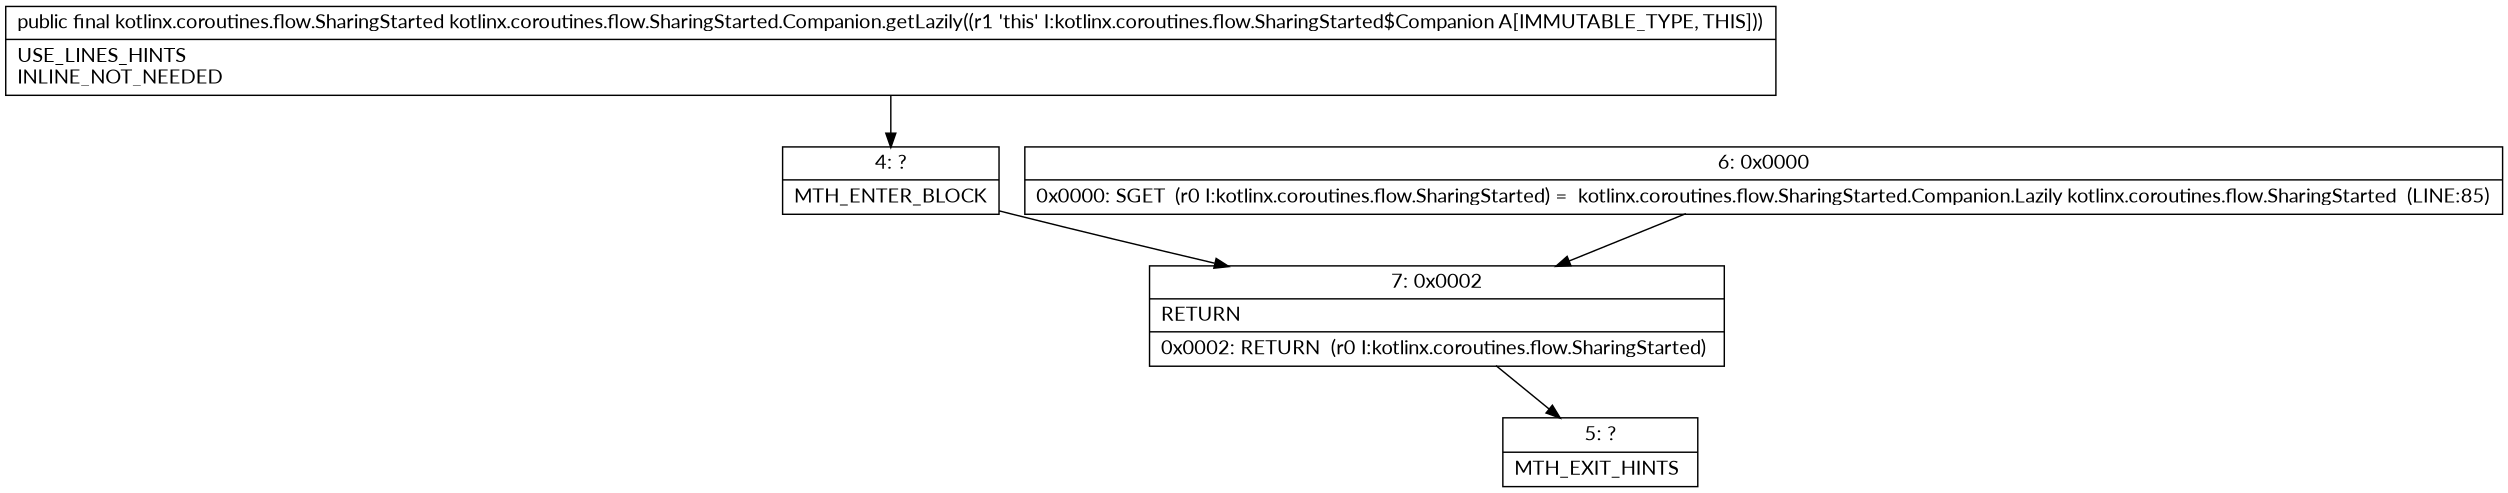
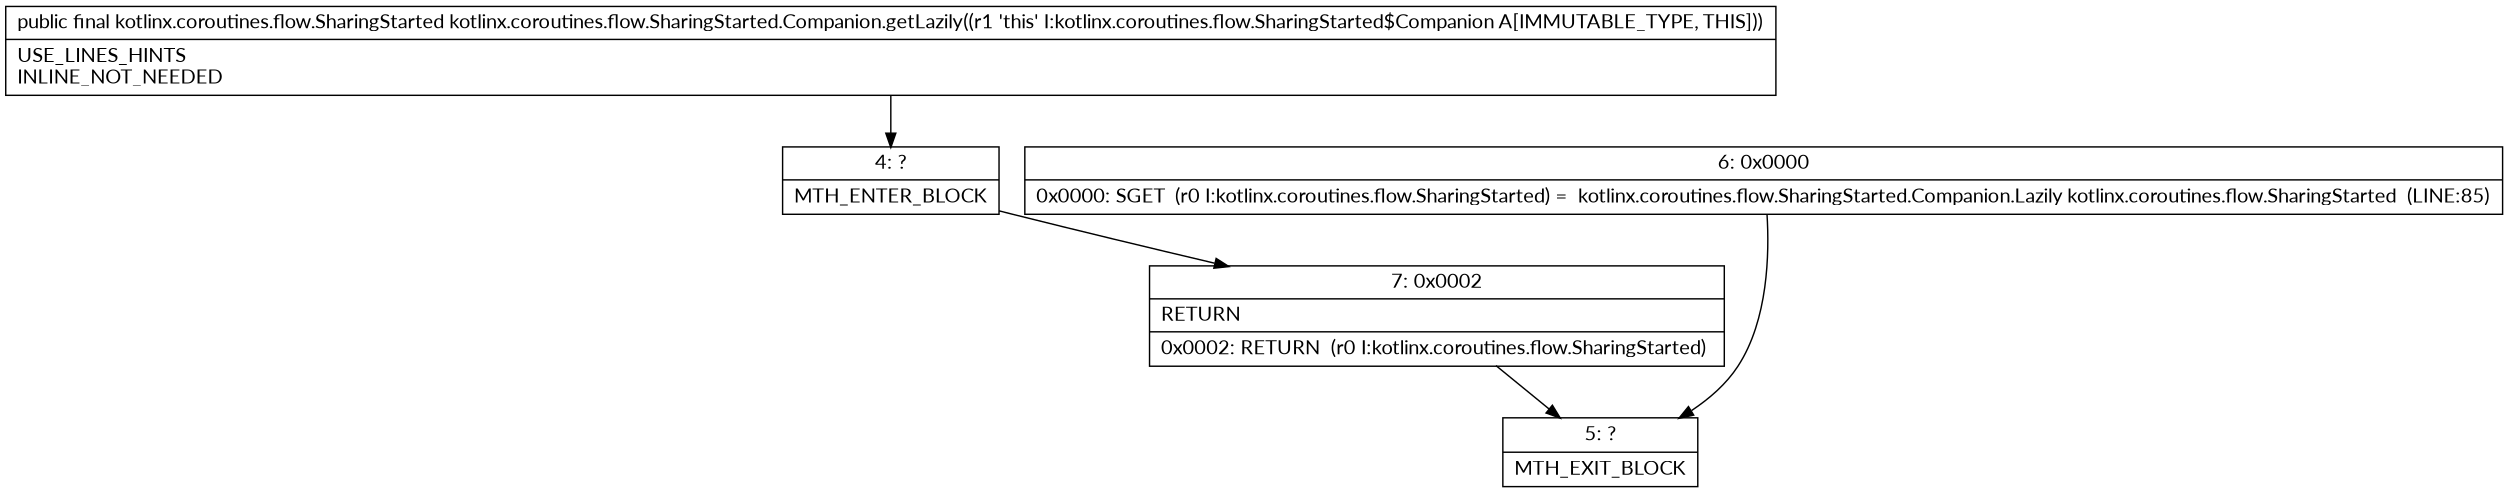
(1627, 237) -> (1757, 324)
(1597, 469) -> (1600, 469)
